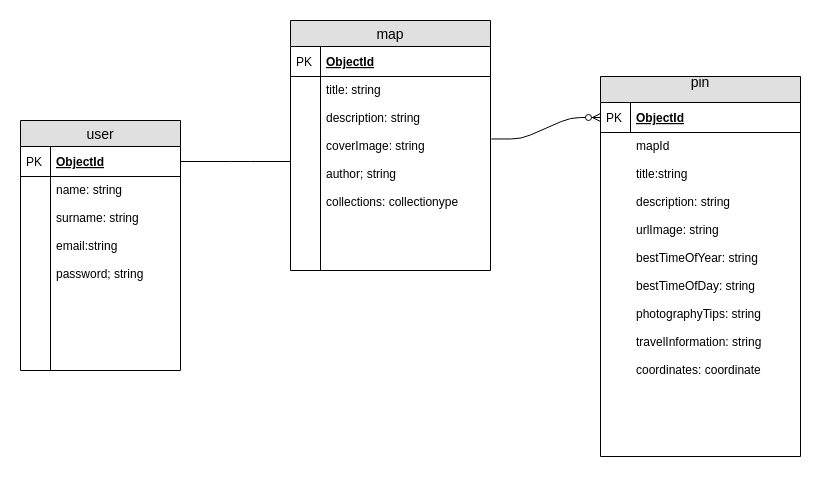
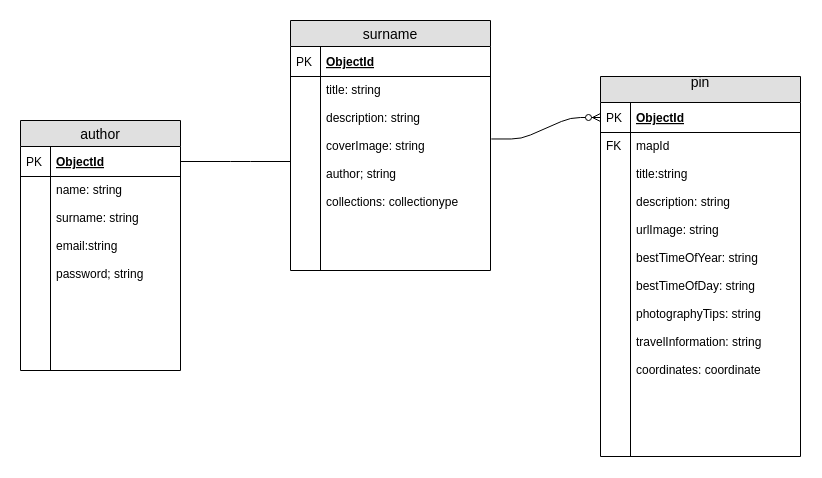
(390, 34) -> (390, 34)
(100, 134) -> (100, 134)
none -> (616, 295)
